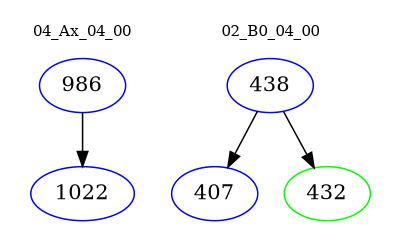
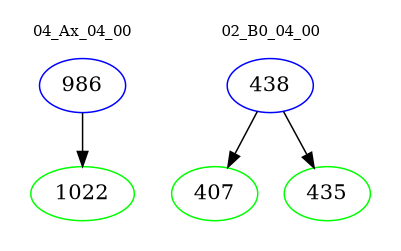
(83, 194) -> (83, 194)
(215, 194) -> (215, 194)
(327, 194) -> (327, 194)
